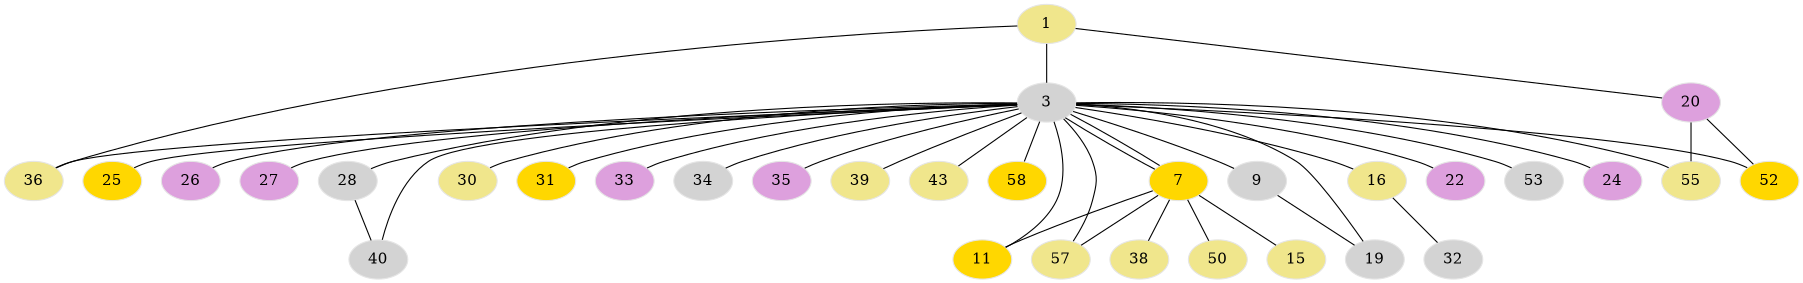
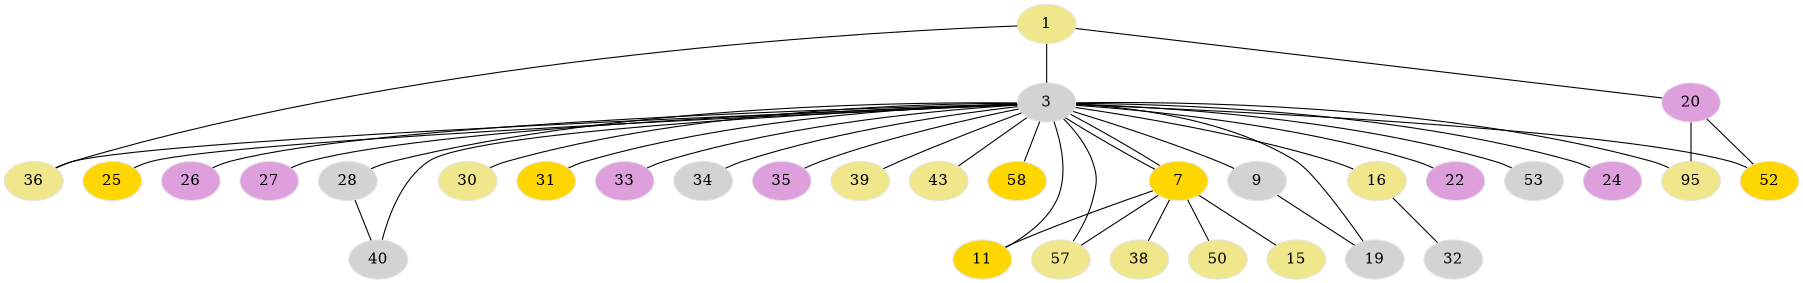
(1691, 181) -> (1691, 181)
